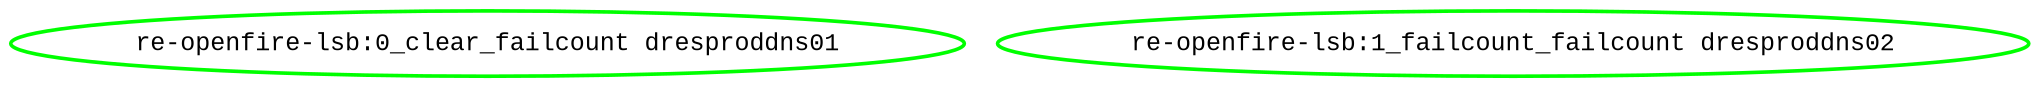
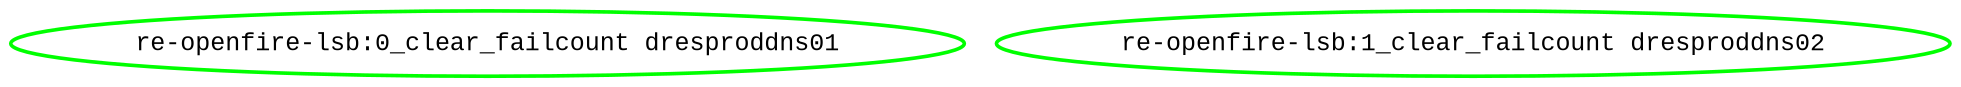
(1513, 44) -> (1473, 44)
